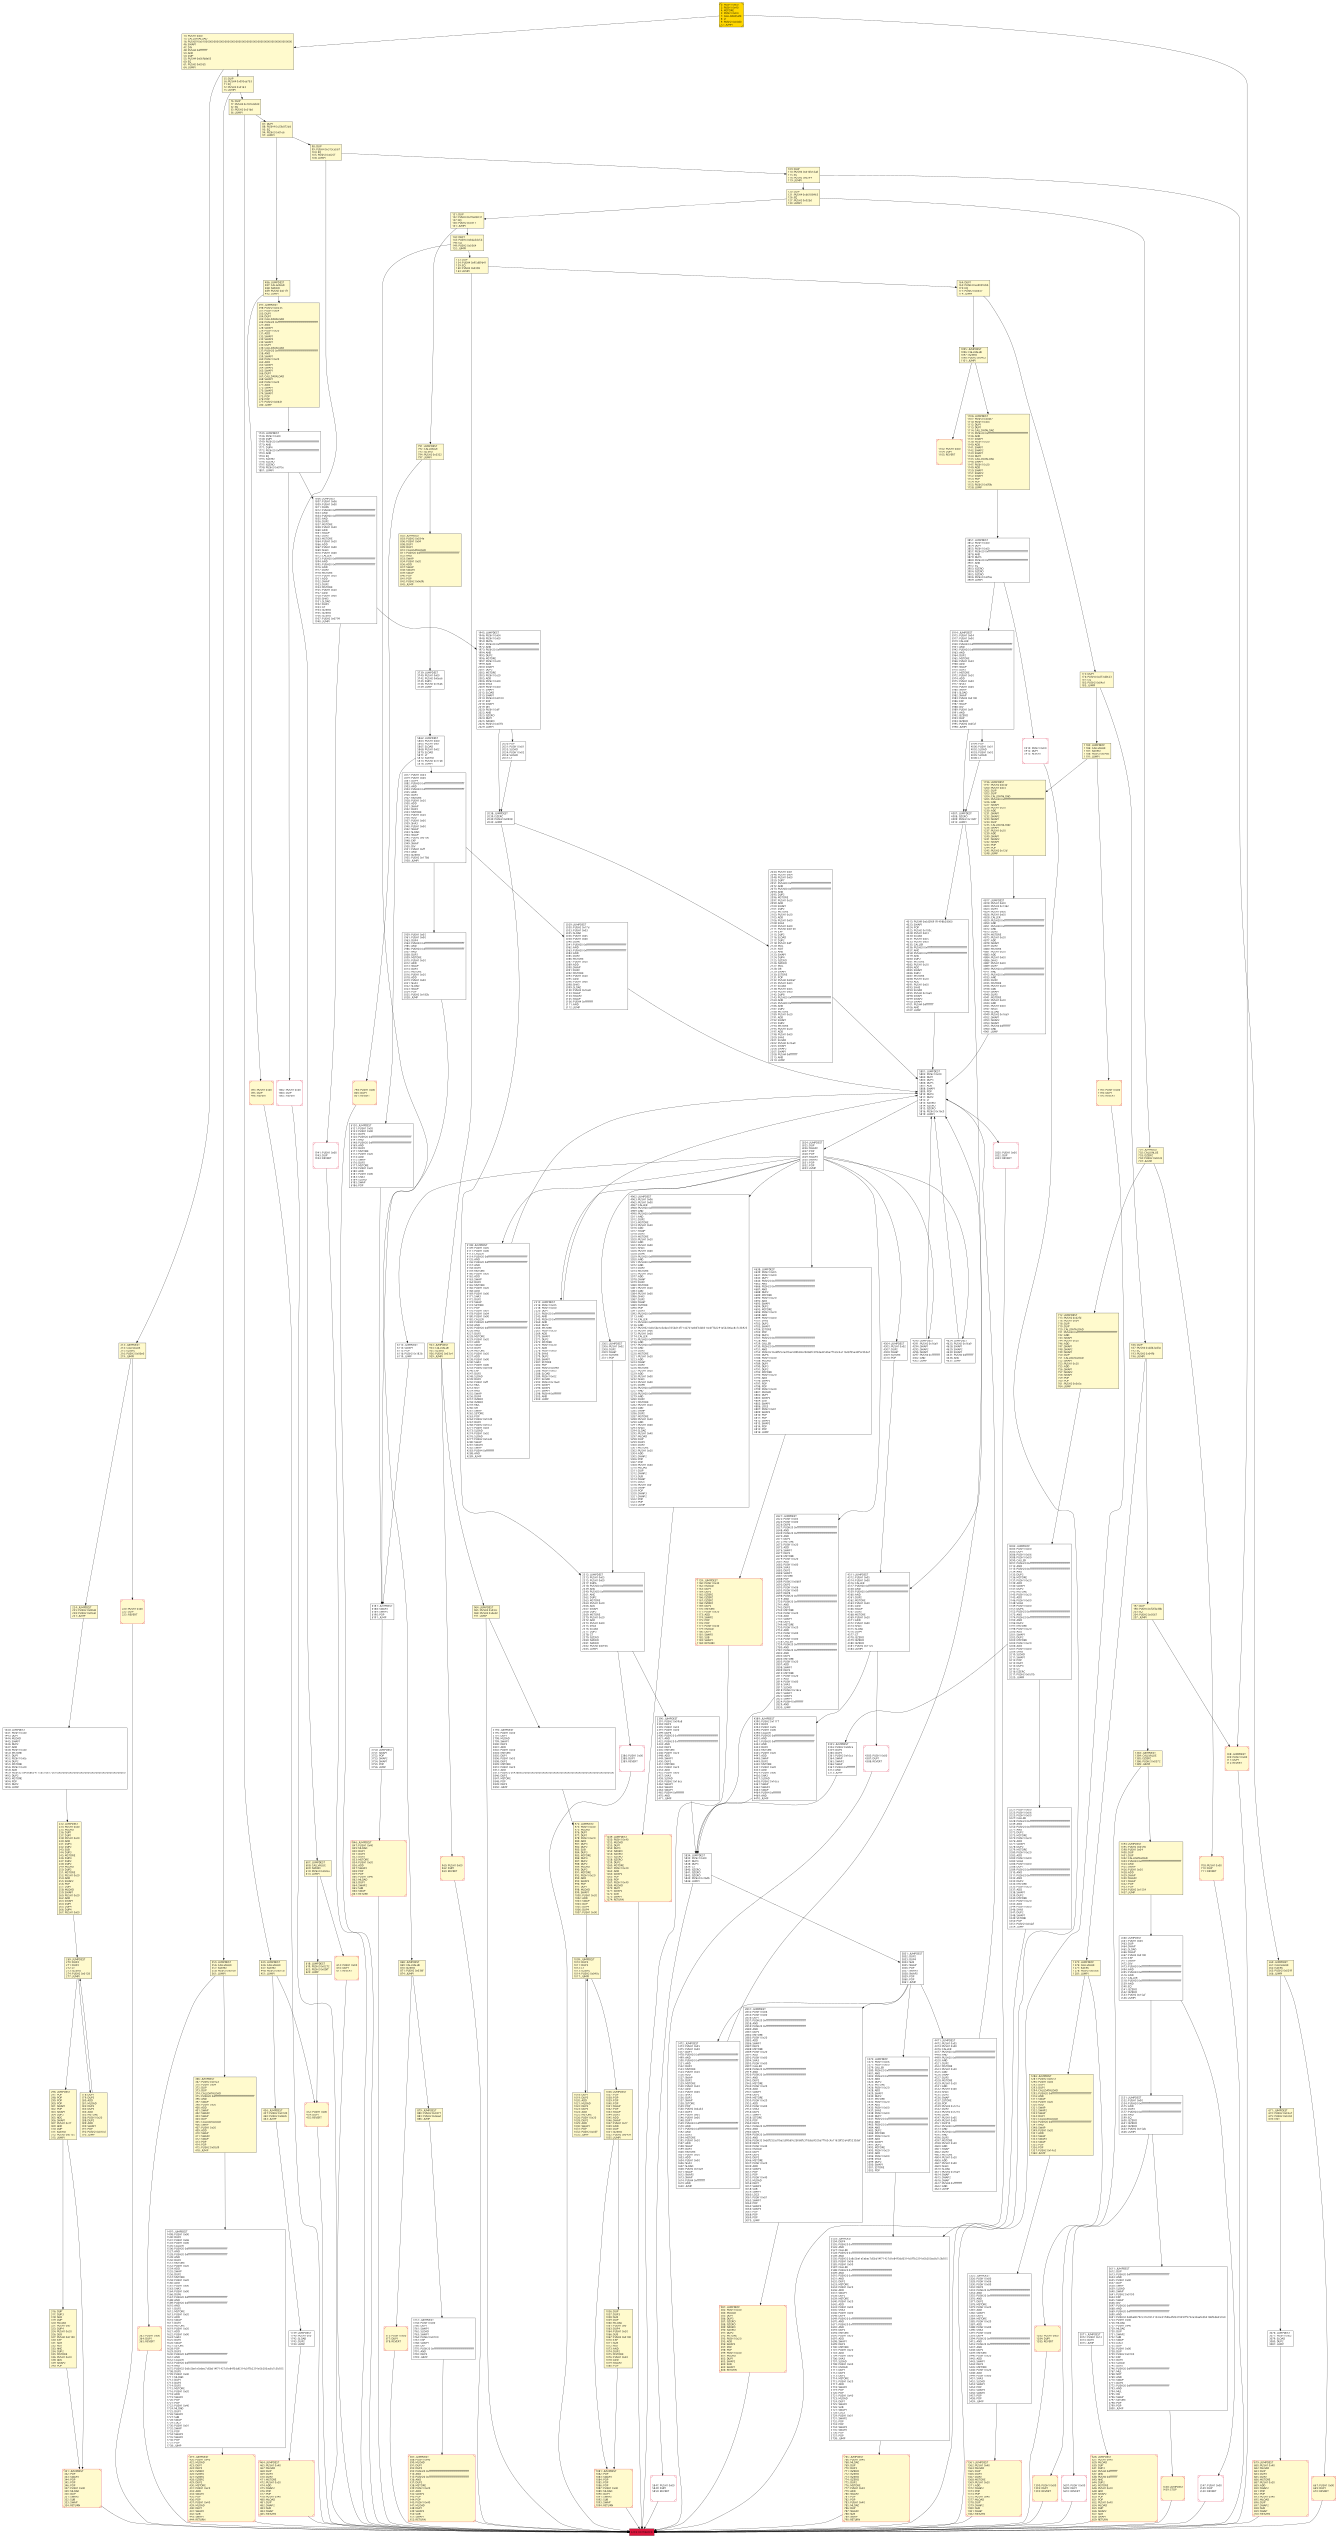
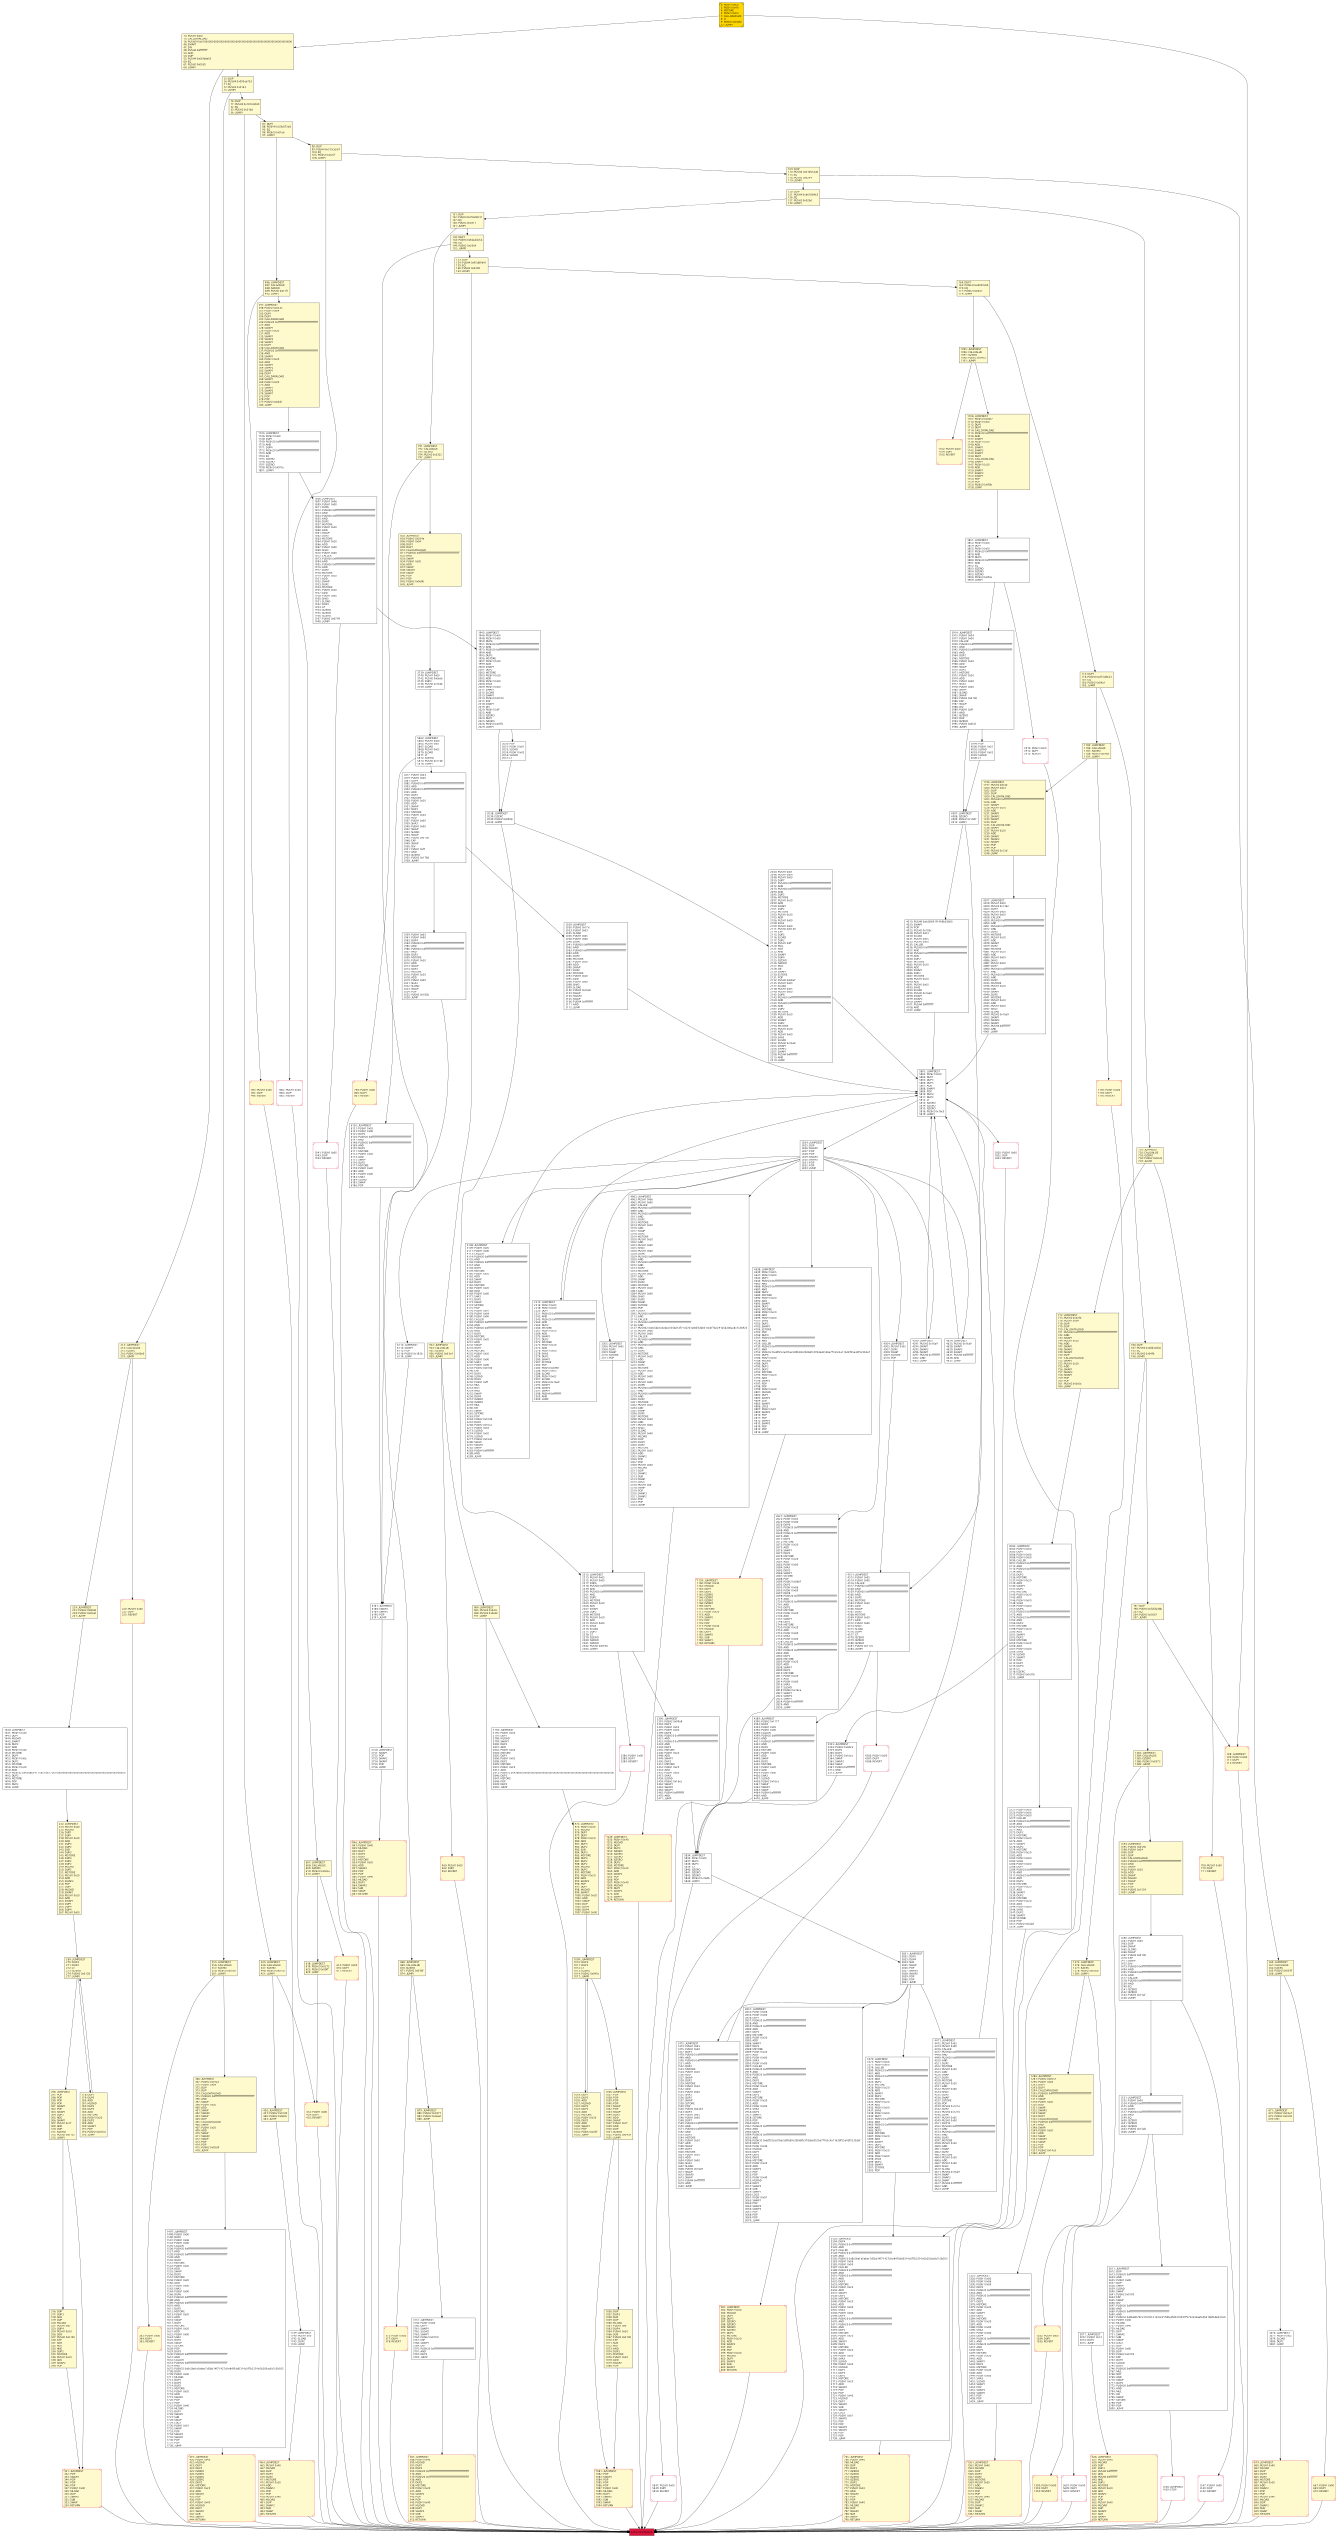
(1173, 2488) -> (1173, 2488)
